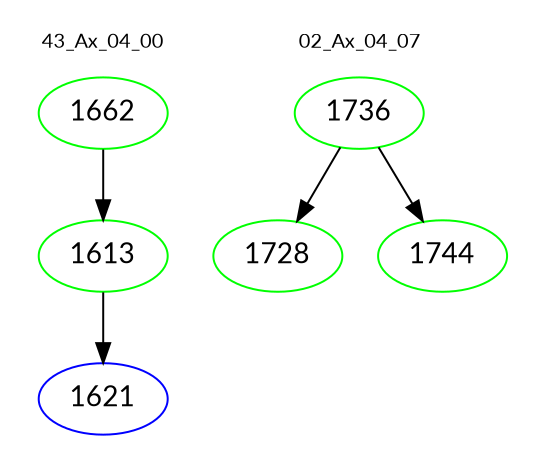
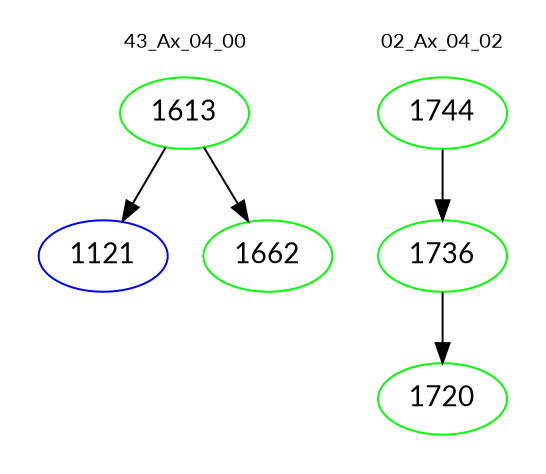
(360, 43) -> (443, 43)
(103, 175) -> (221, 176)
(396, 176) -> (443, 175)
(278, 256) -> (443, 399)
(103, 399) -> (103, 256)
